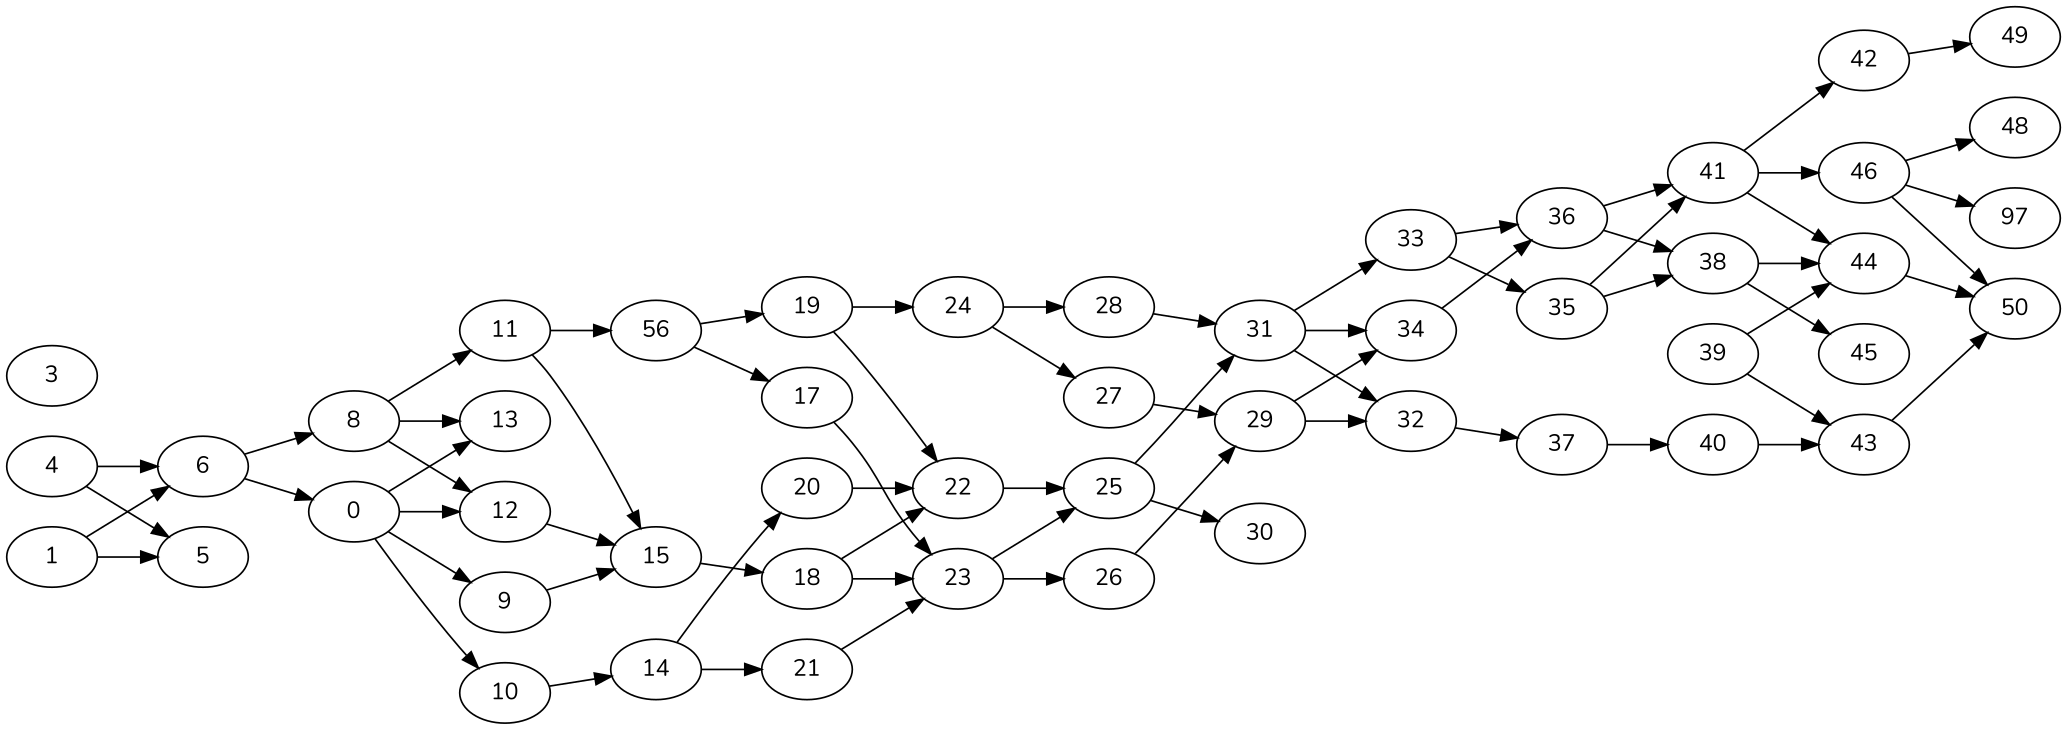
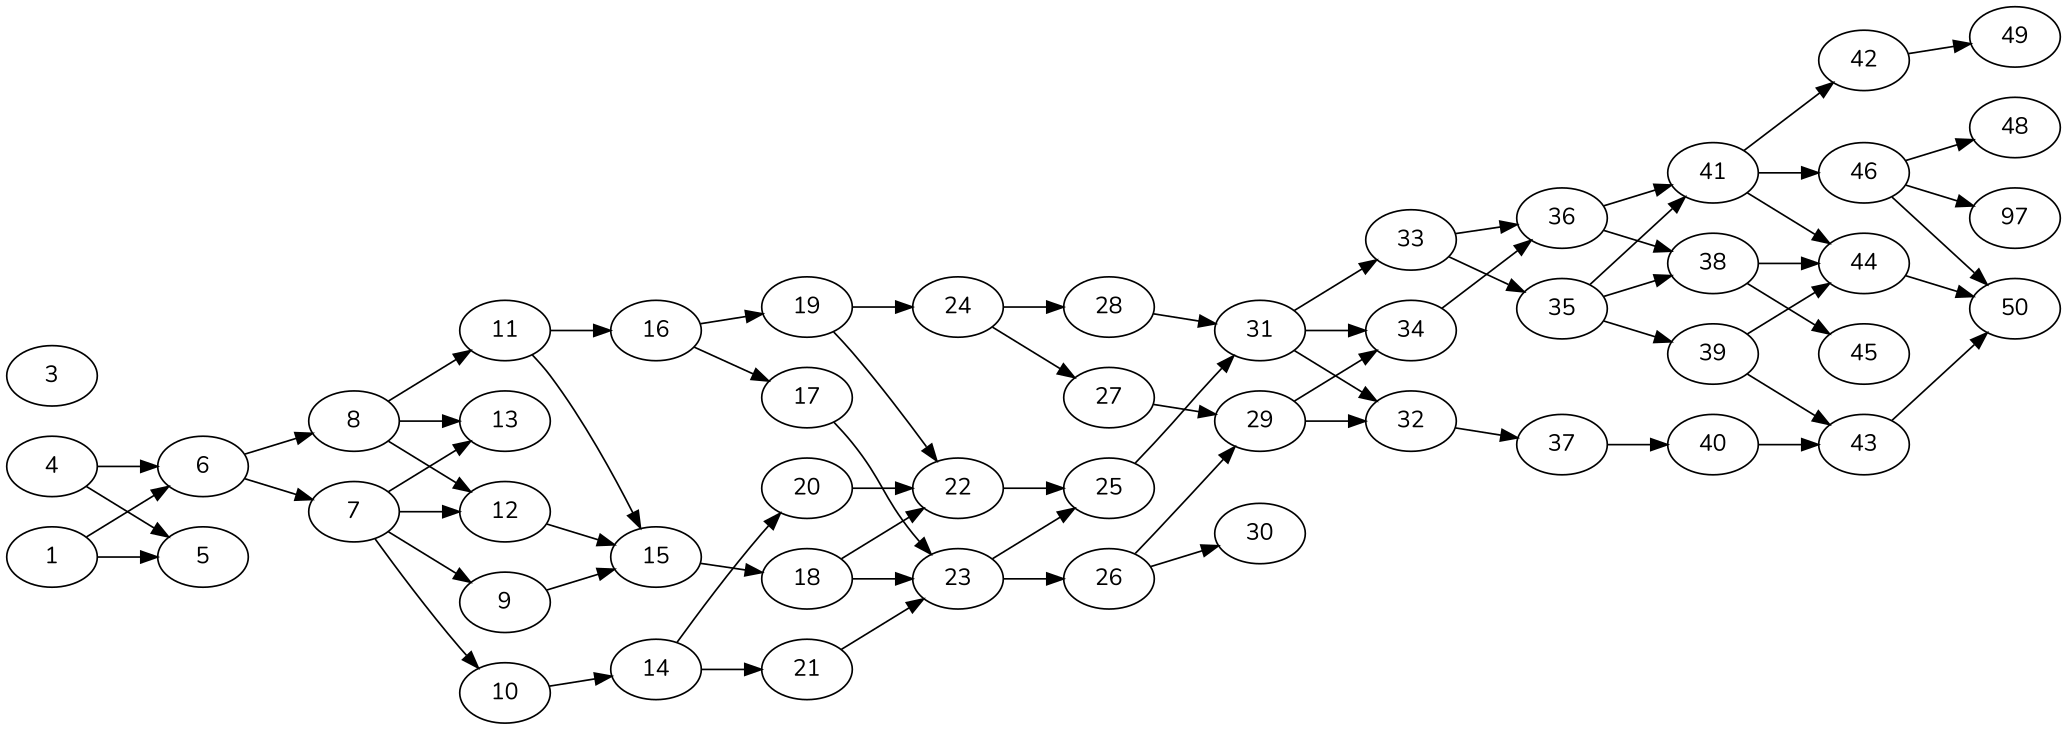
none -> (1630, 329)
(656, 331) -> (656, 331)
(1166, 505) -> (1177, 559)
(354, 512) -> (354, 512)
